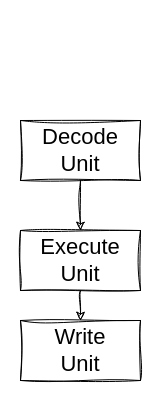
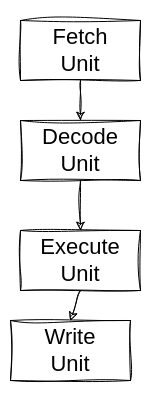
none -> (81, 51)
none -> (81, 98)
(81, 351) -> (71, 351)
